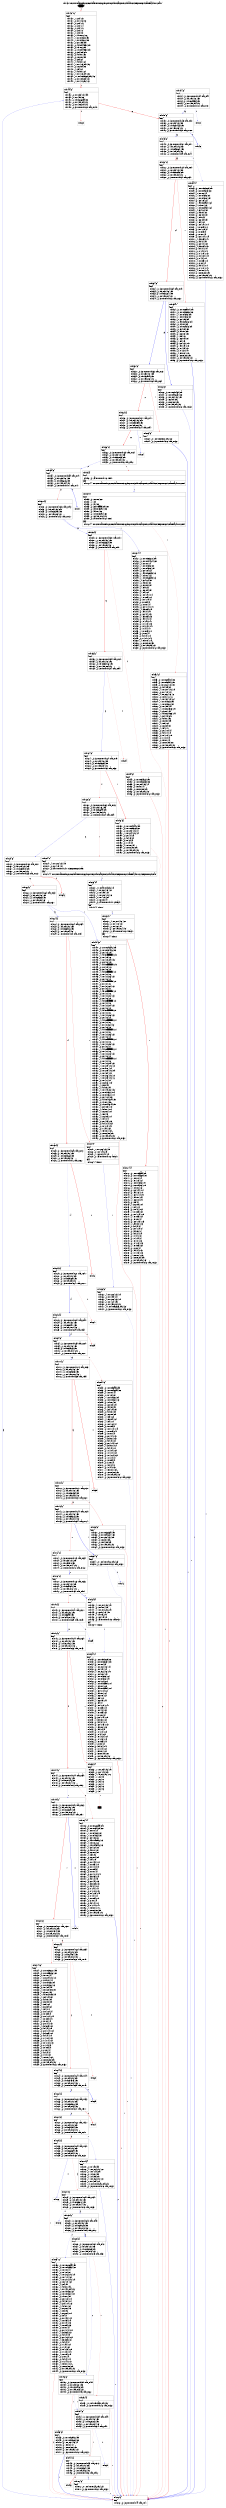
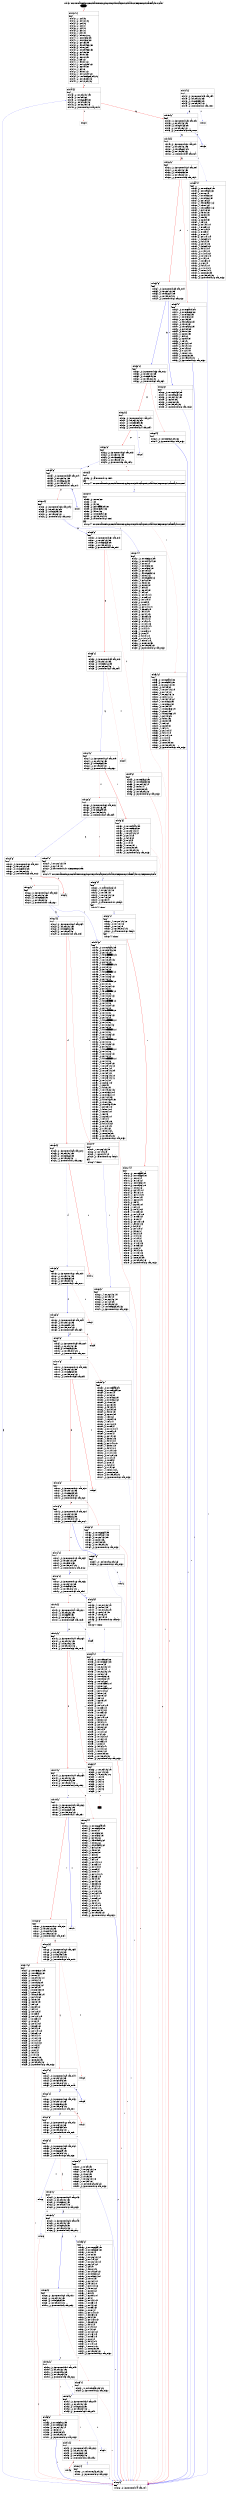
(53, 2462) -> (38, 2393)
